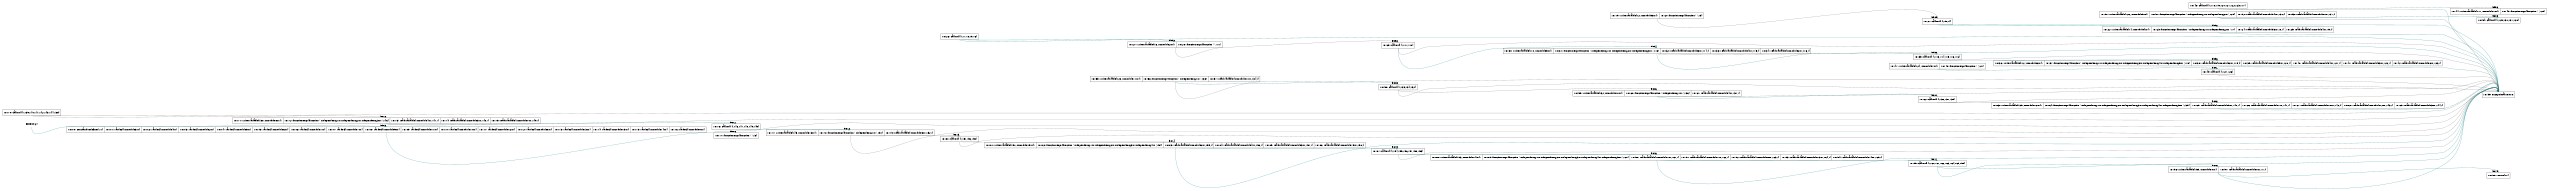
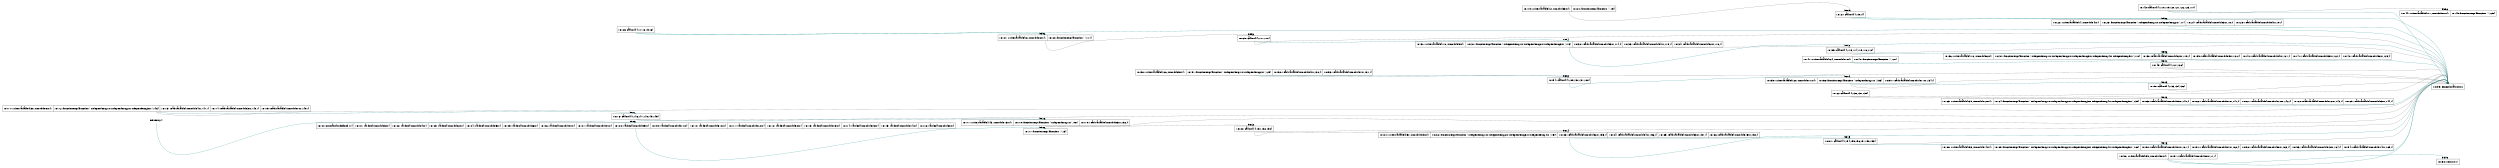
none -> (1707, 79)
(1657, 93) -> none
(32, 113) -> none
(1938, 163) -> none
